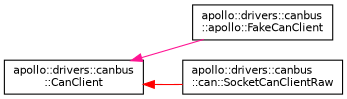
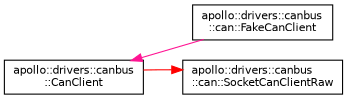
(263, 22) -> (263, 22)
(169, 85) -> (158, 70)
